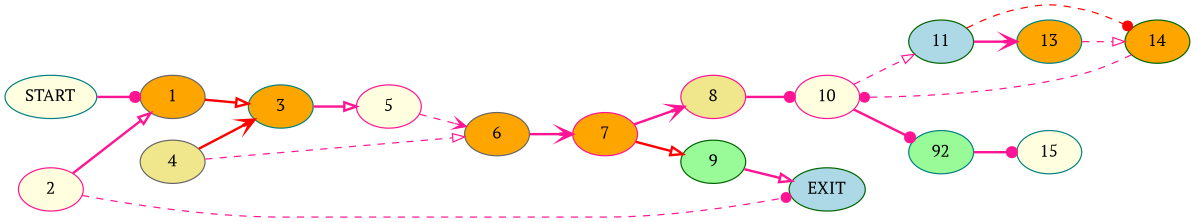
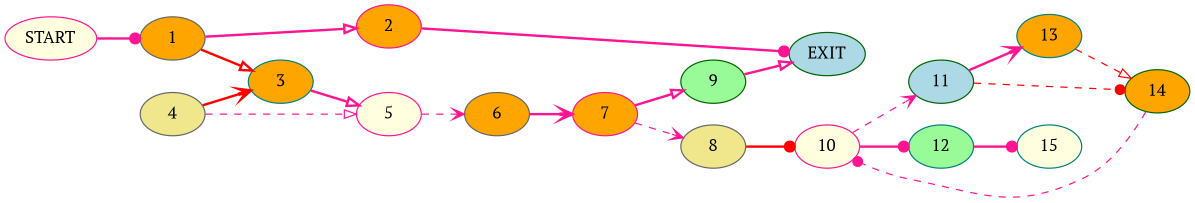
(1097, 42) -> (1098, 61)
(879, 72) -> (879, 117)
(51, 97) -> (51, 38)
(713, 97) -> (713, 147)
(765, 97) -> (765, 147)
(653, 118) -> (654, 129)
(653, 146) -> (654, 100)
(107, 147) -> (275, 33)
(329, 148) -> (275, 114)
(941, 152) -> (941, 147)
(51, 189) -> (389, 26)
(432, 217) -> (600, 40)
